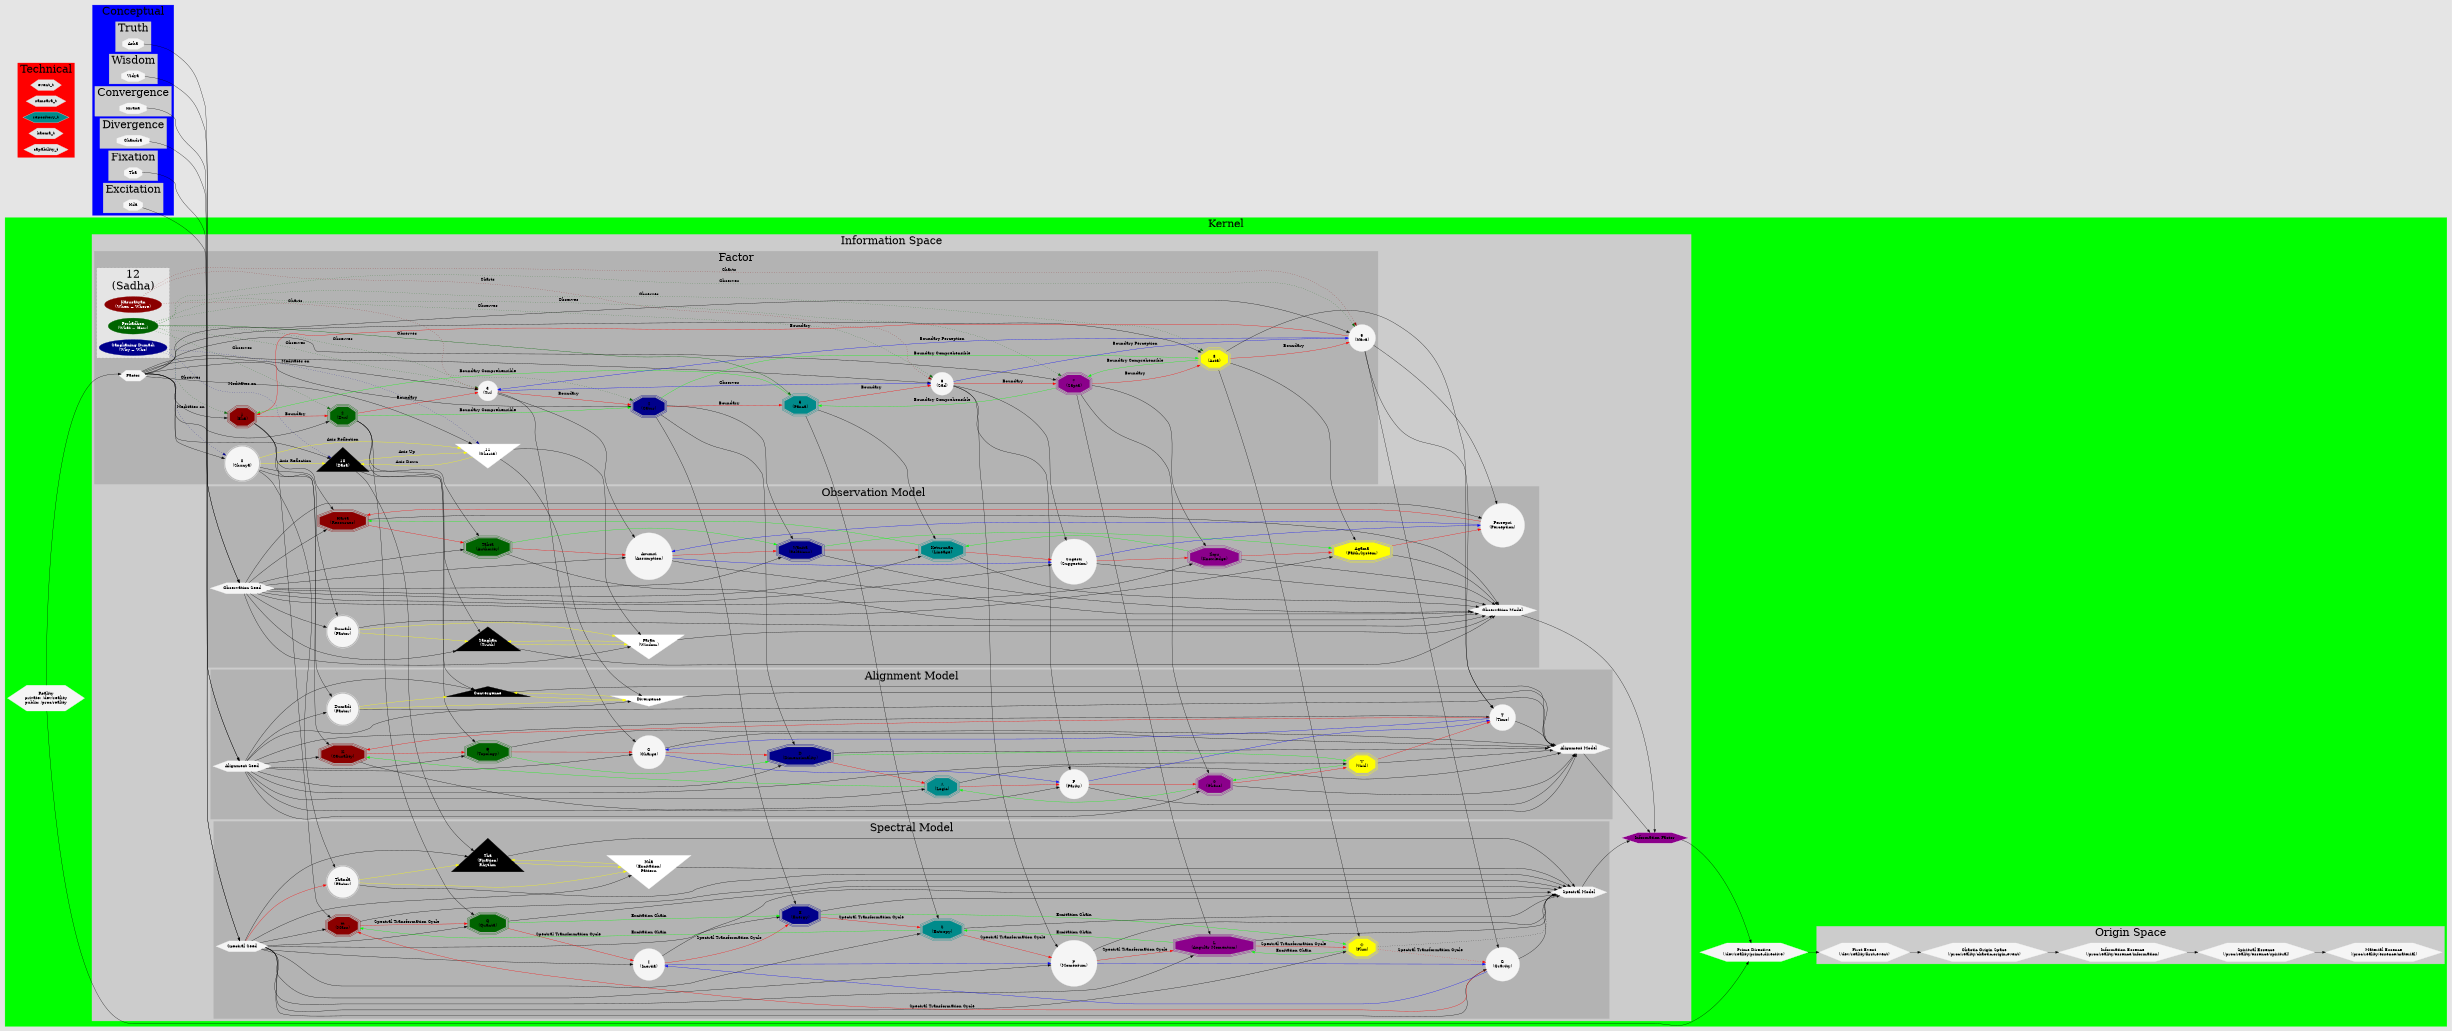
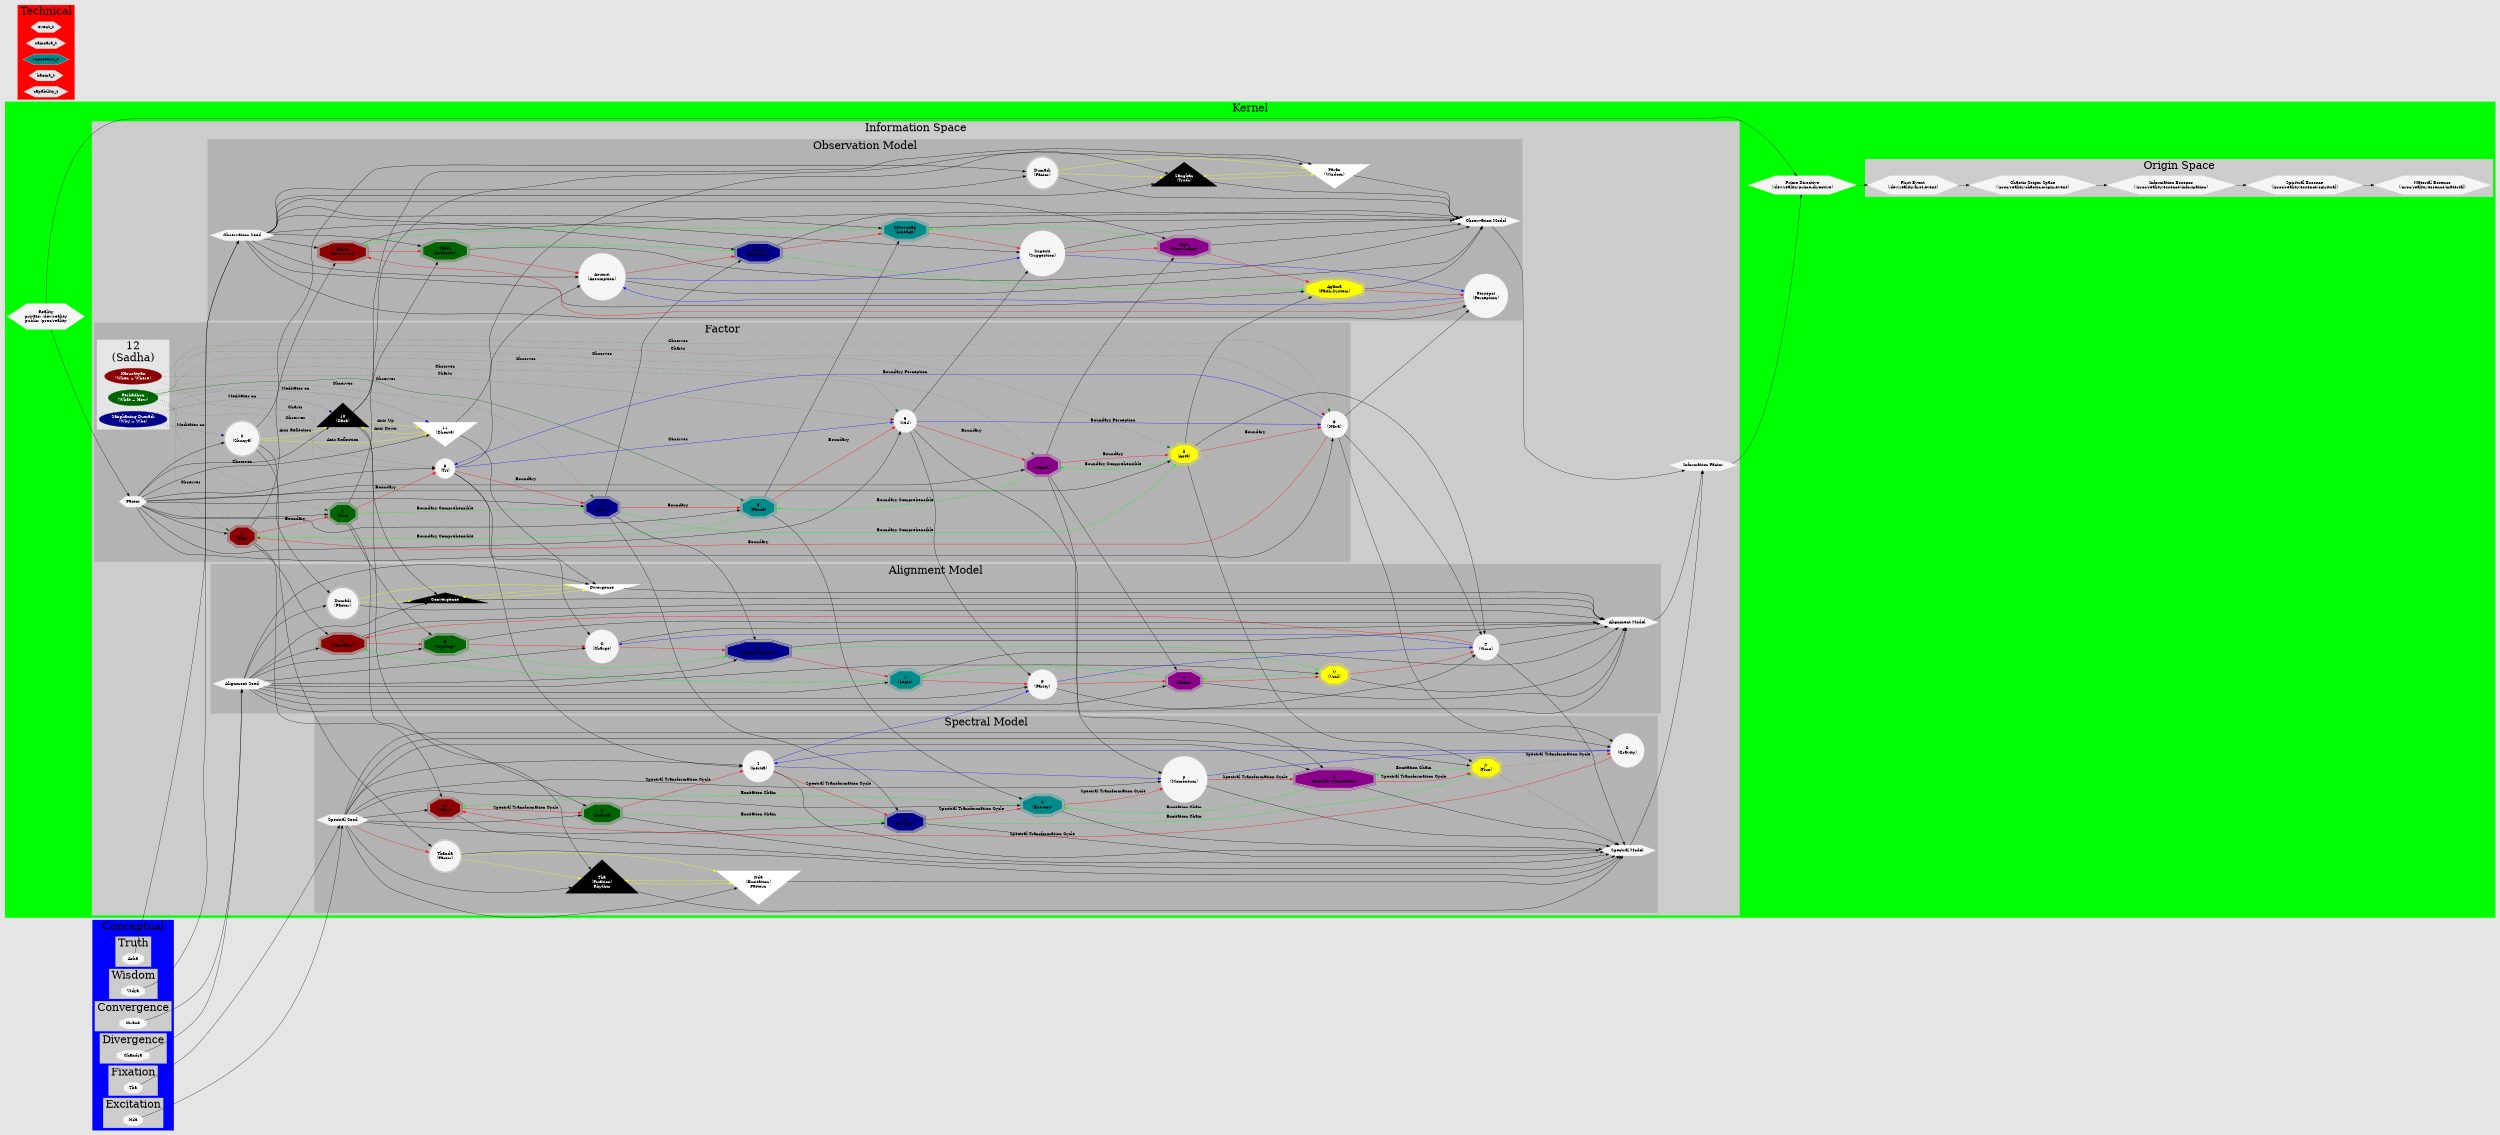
none -> (436, 527)
(419, 665) -> (741, 171)
none -> (540, 691)
(861, 772) -> (900, 727)
(1655, 838) -> (1703, 465)
(1545, 931) -> (1580, 735)
